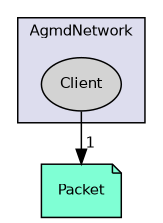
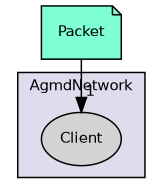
(81, 132) -> (81, 81)
